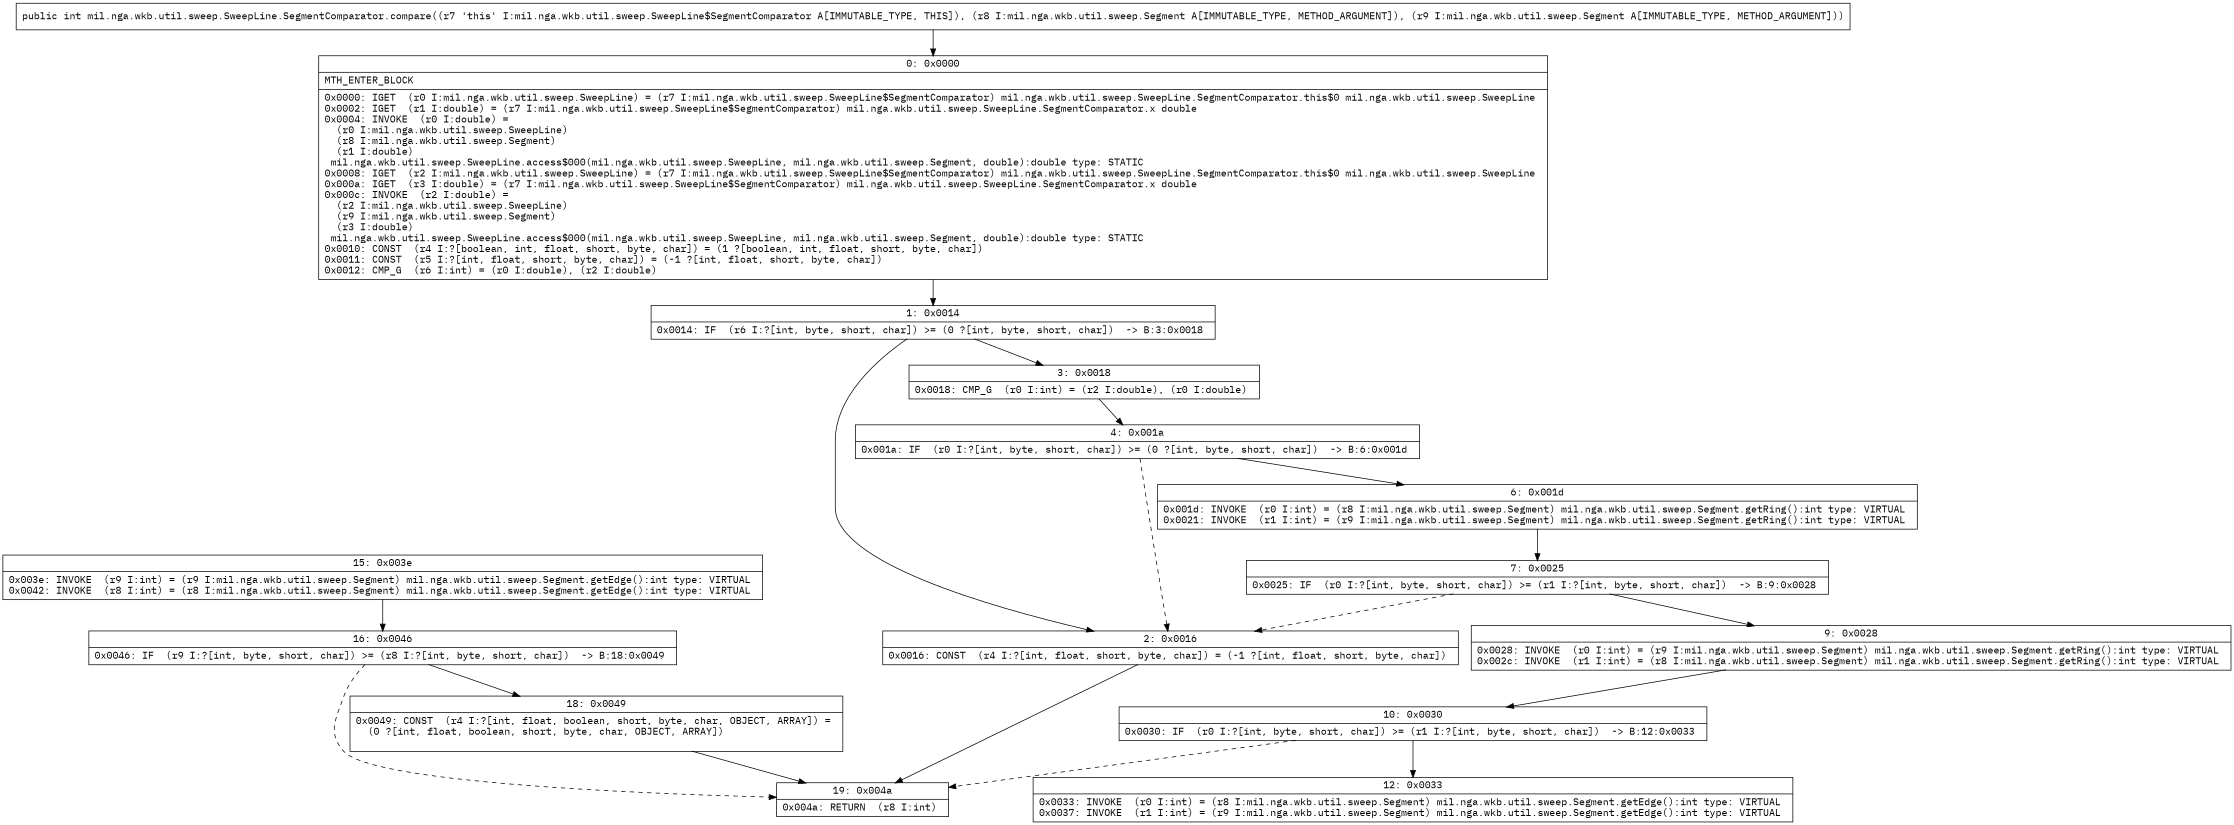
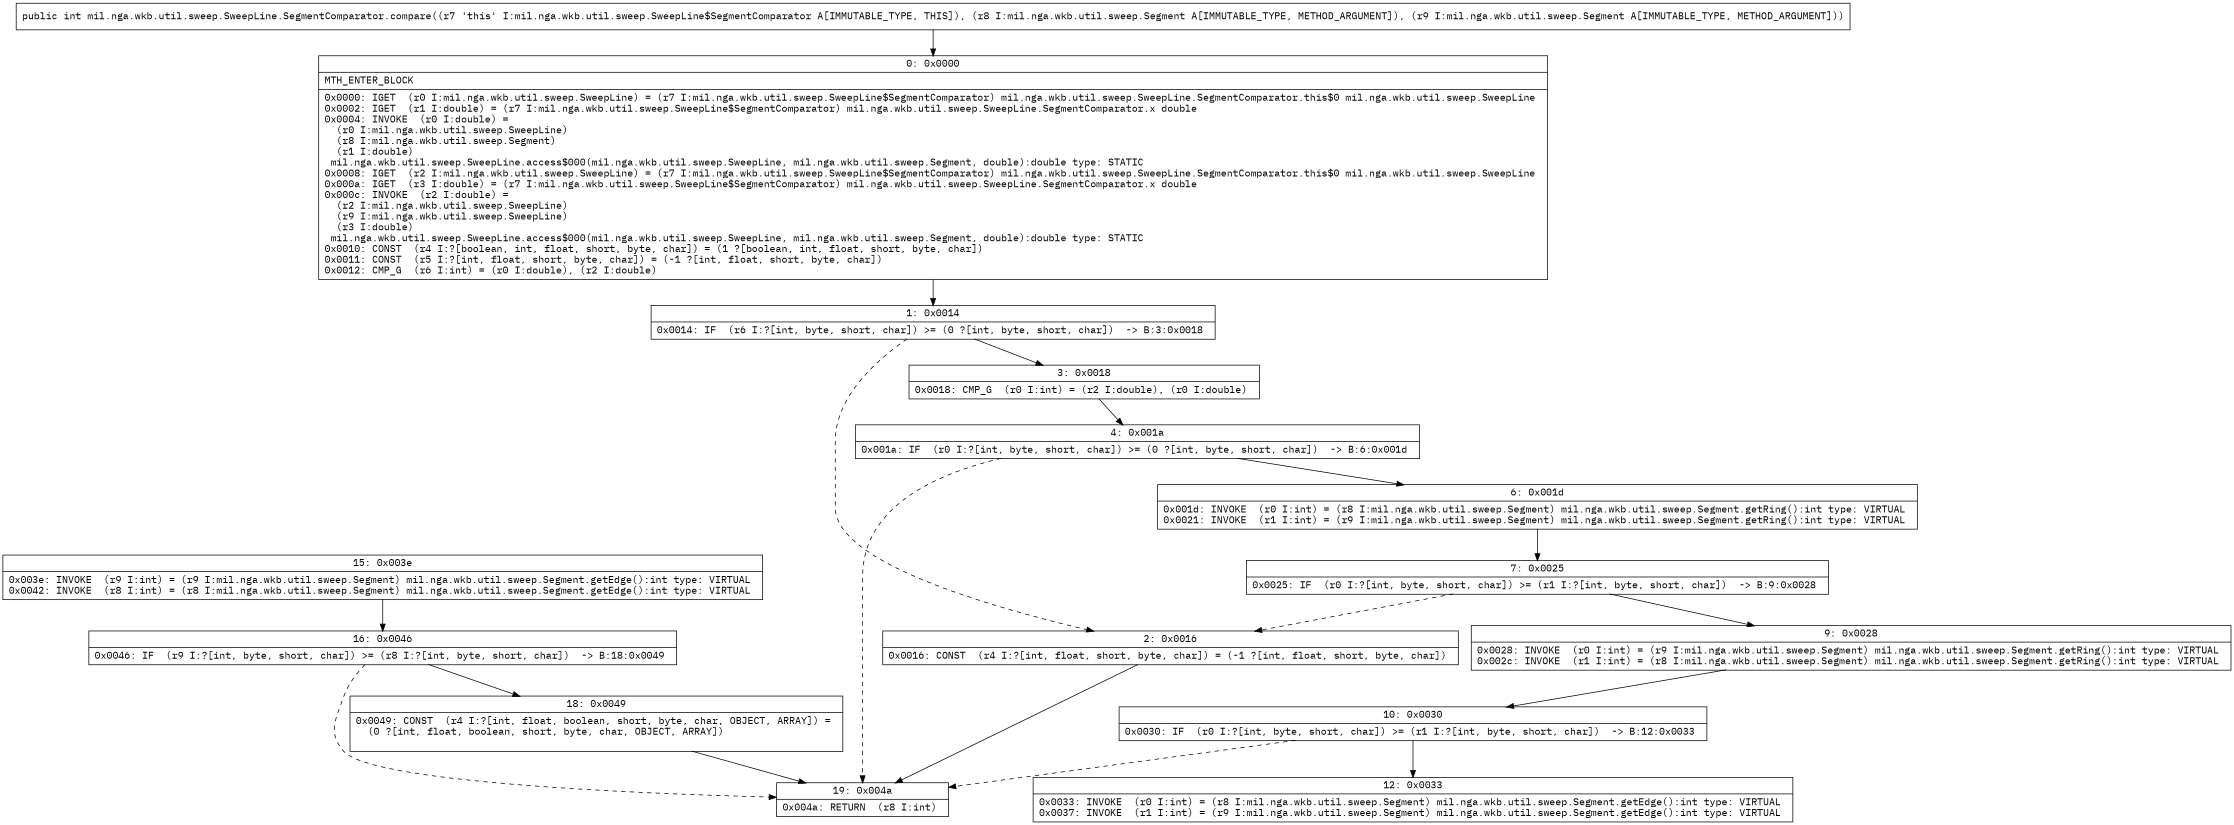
(440, 217) -> (446, 217)
(1153, 541) -> (863, 578)
(860, 546) -> (860, 546)
